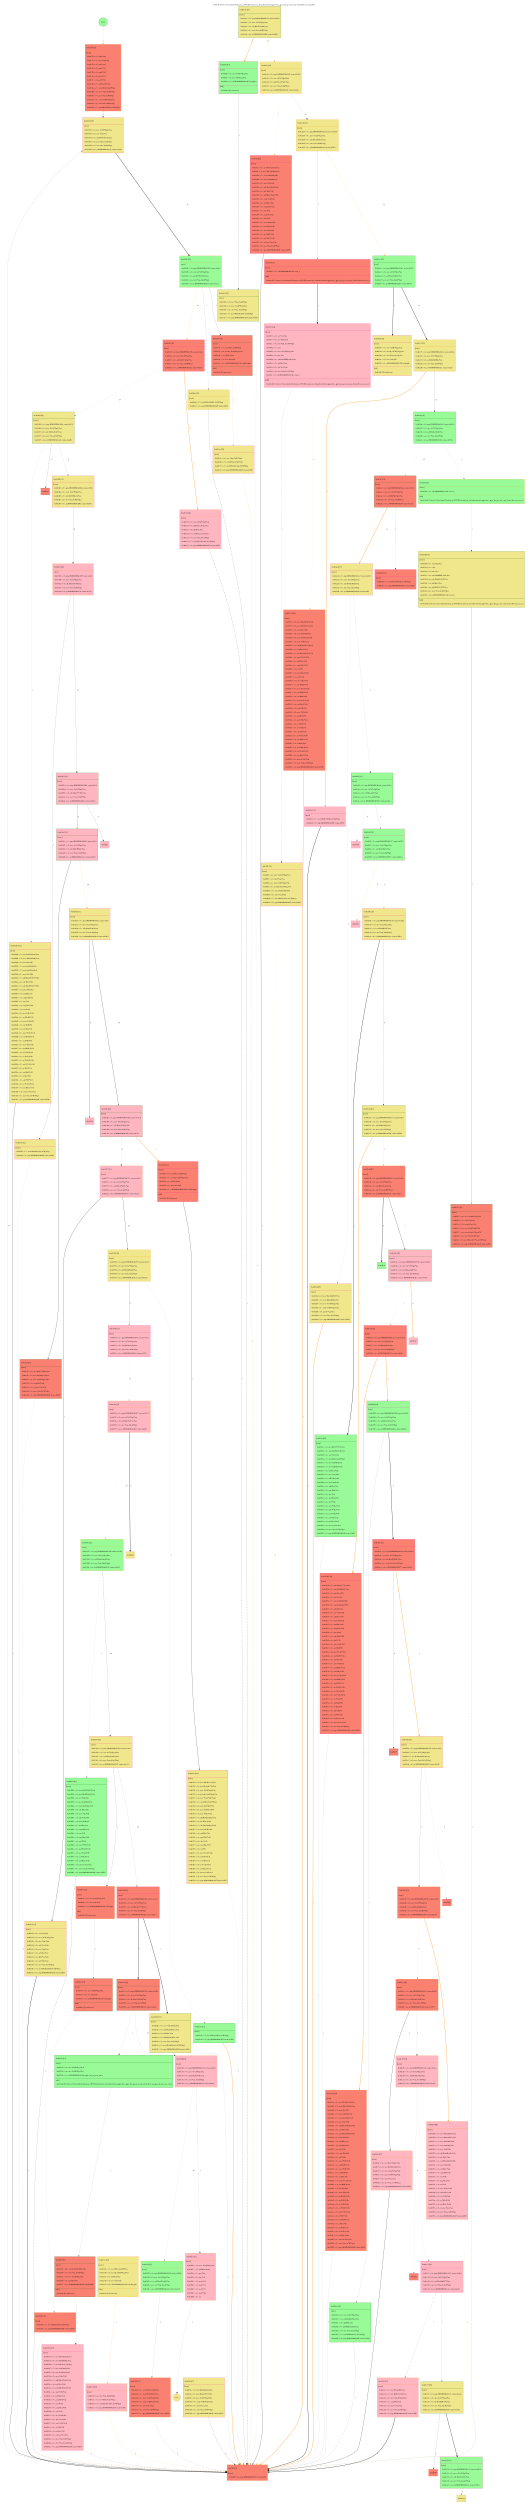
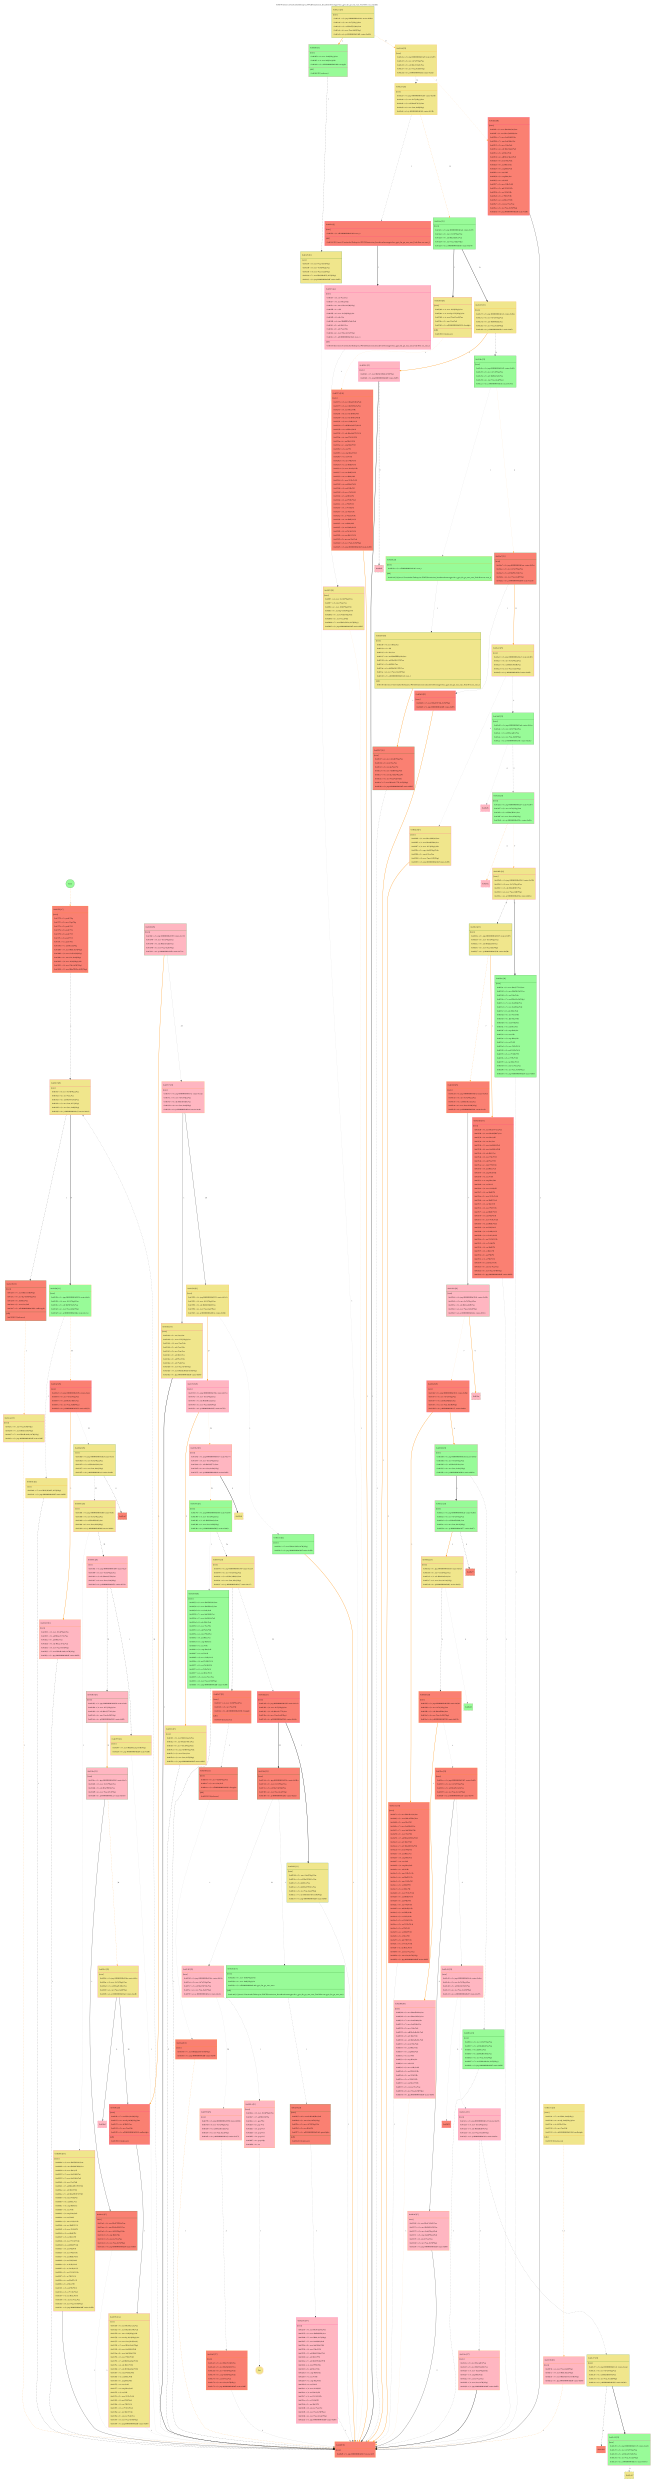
(213, 311) -> (48, 1197)
(32, 691) -> (83, 1840)
(96, 822) -> (379, 473)
(105, 1022) -> (124, 2050)
(382, 1266) -> none
(394, 1555) -> (456, 1516)
none -> (186, 1567)
none -> (382, 1574)
(447, 1903) -> (468, 1707)
(162, 2277) -> (221, 2124)
